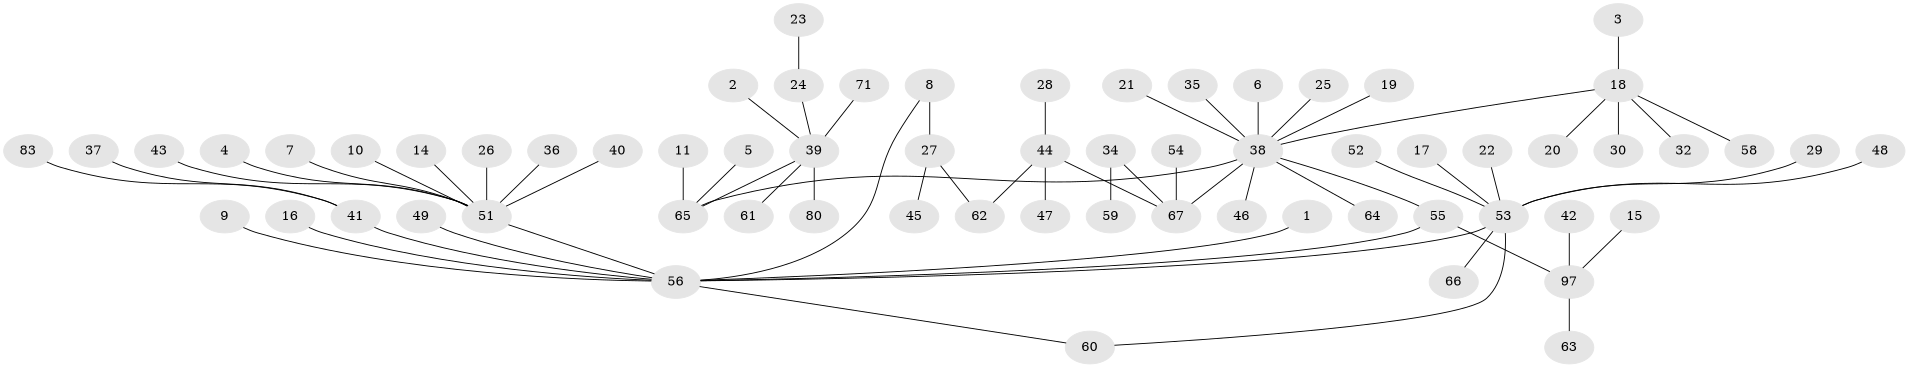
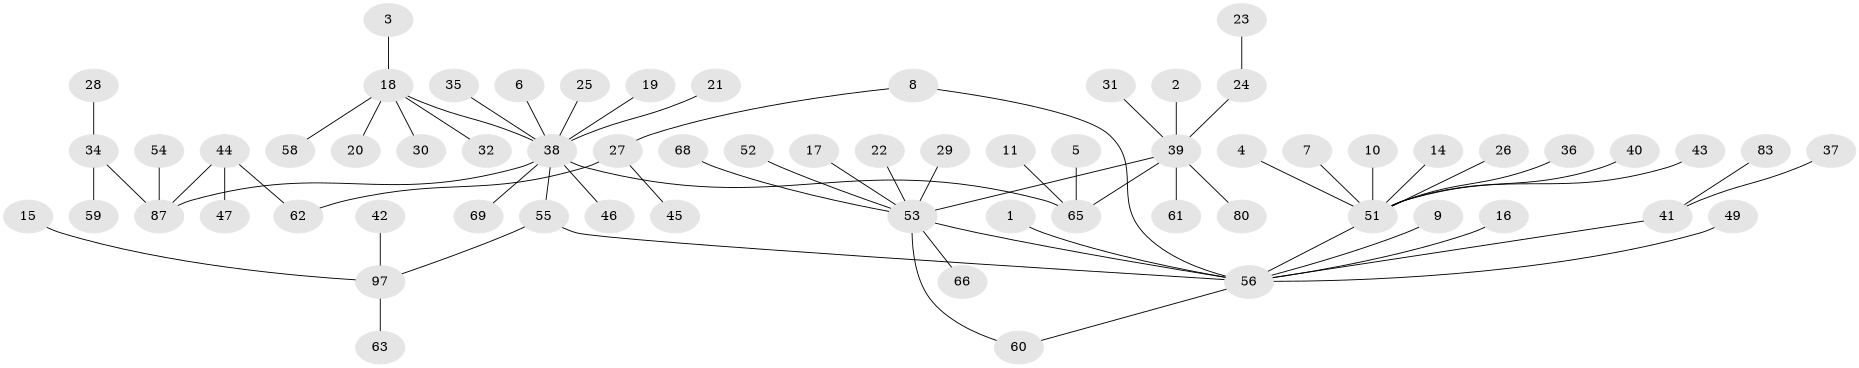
(864, 86) -> (1111, 86)
(1045, 118) -> (94, 118)
(1880, 151) -> (683, 151)
none -> (1055, 181)
(1176, 217) -> (159, 217)
(1373, 217) -> (479, 217)
